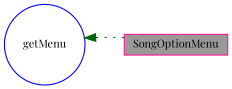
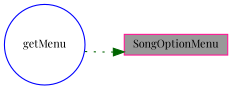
(110, 37) -> (99, 52)
